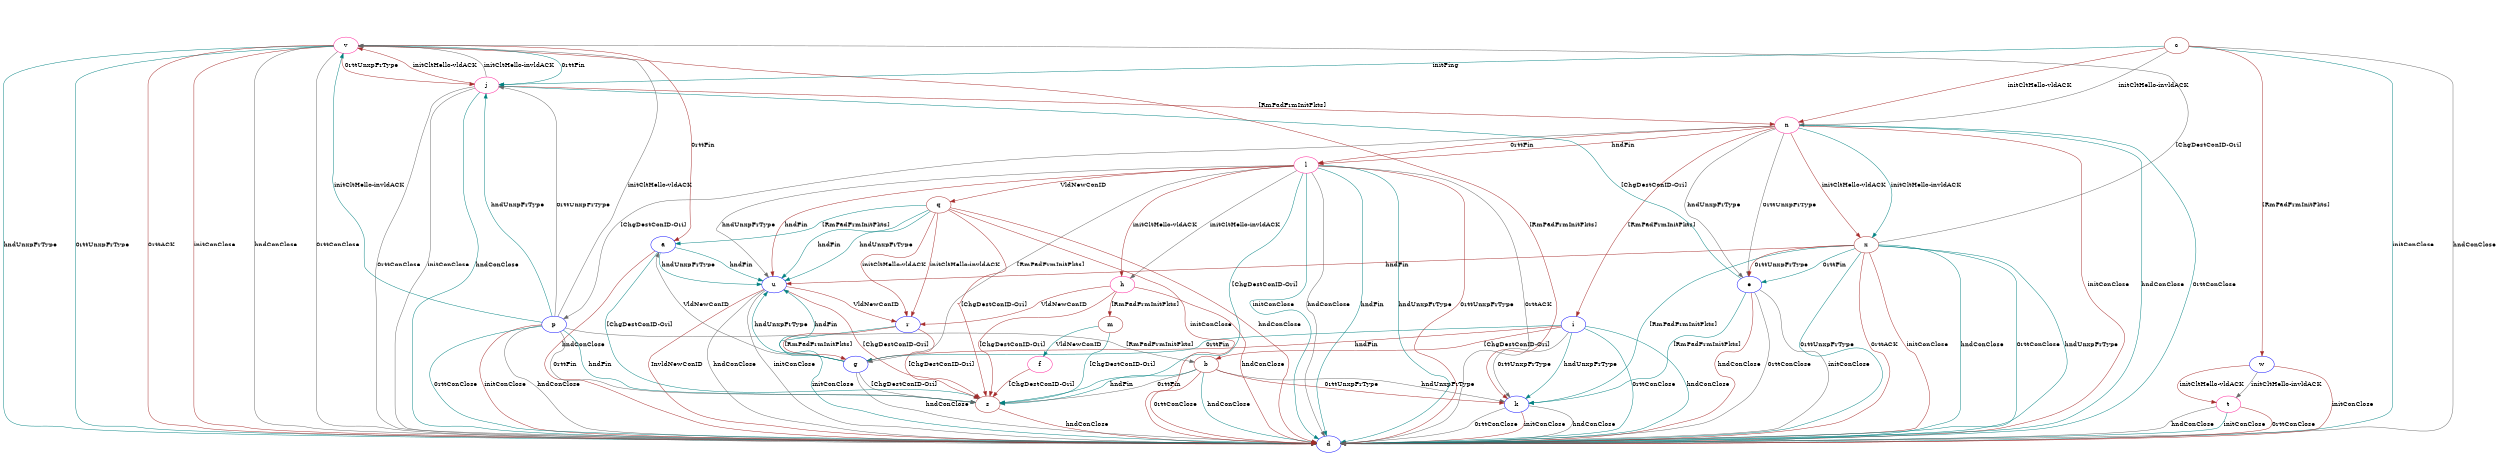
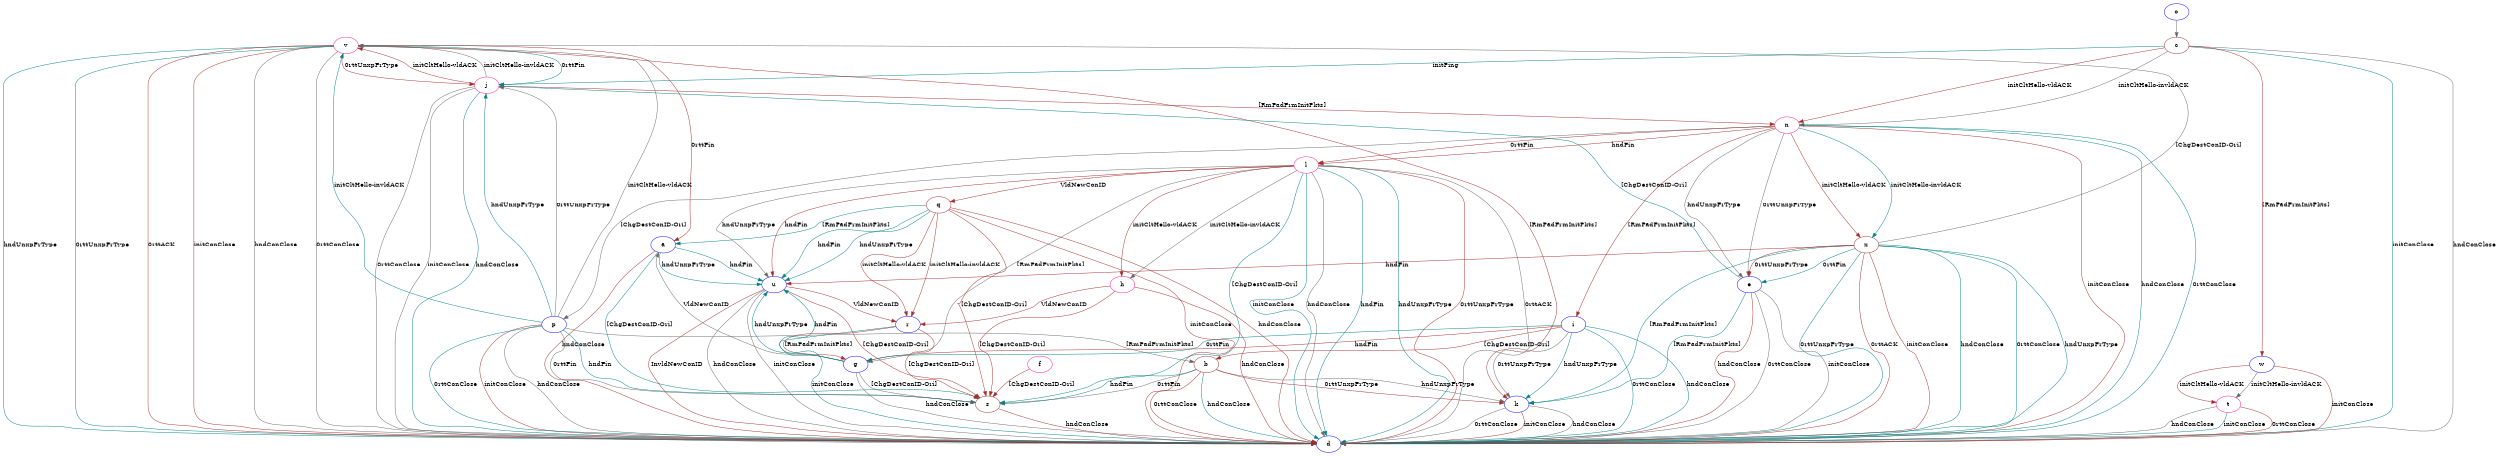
none -> (2177, 12)
(1111, 324) -> none
